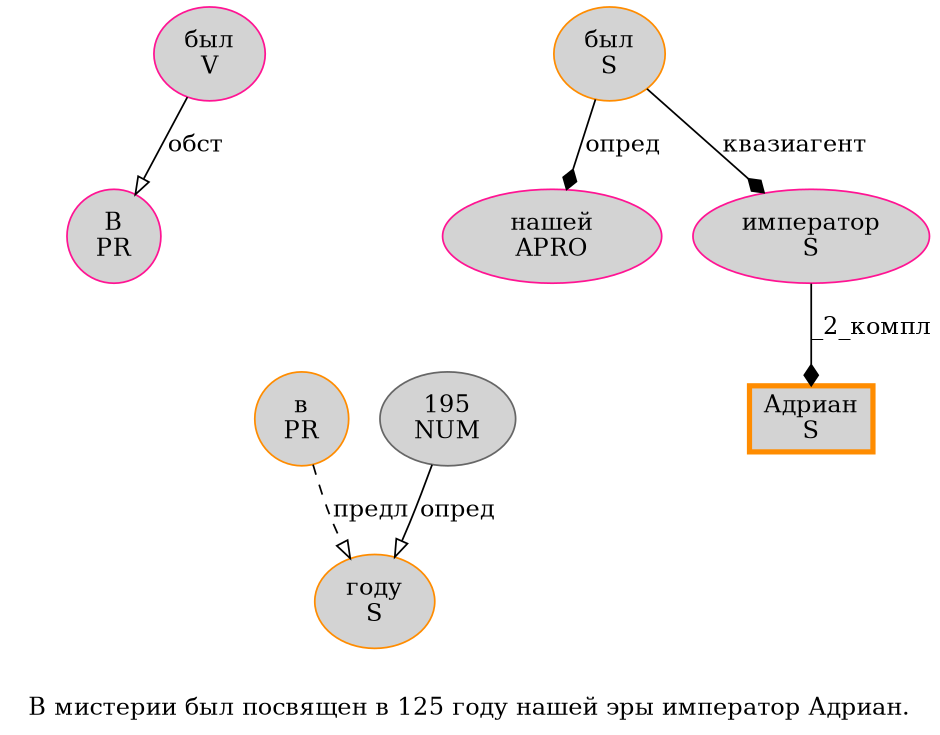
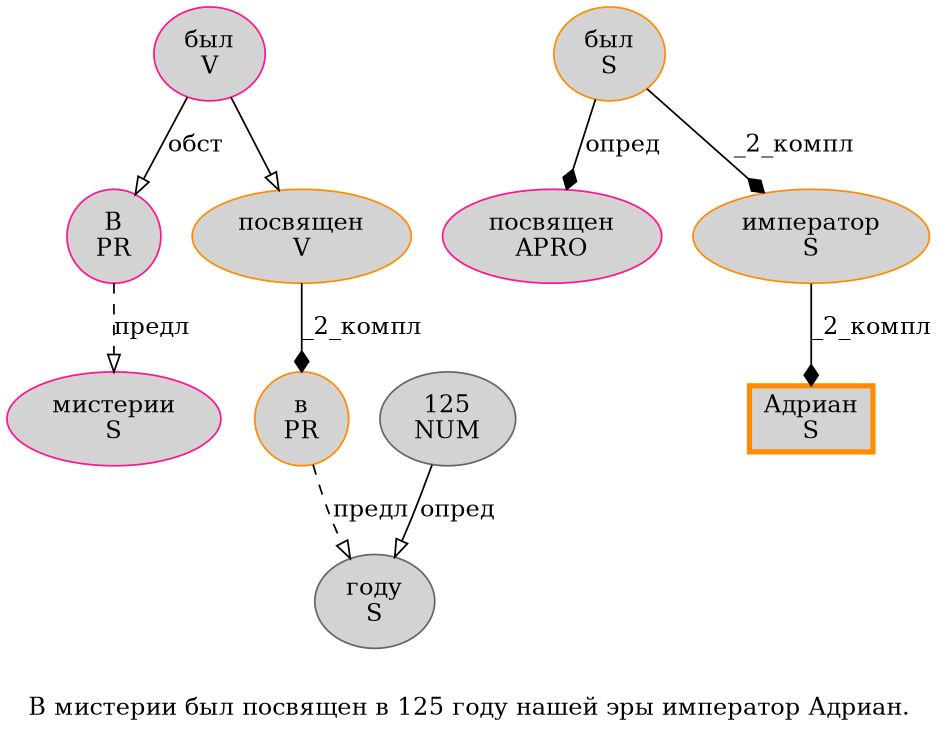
(795, 145) -> (795, 145)
none -> (302, 236)
(552, 236) -> (552, 236)
(811, 236) -> (811, 236)
none -> (114, 419)
(448, 419) -> (448, 419)
(375, 601) -> (375, 601)
